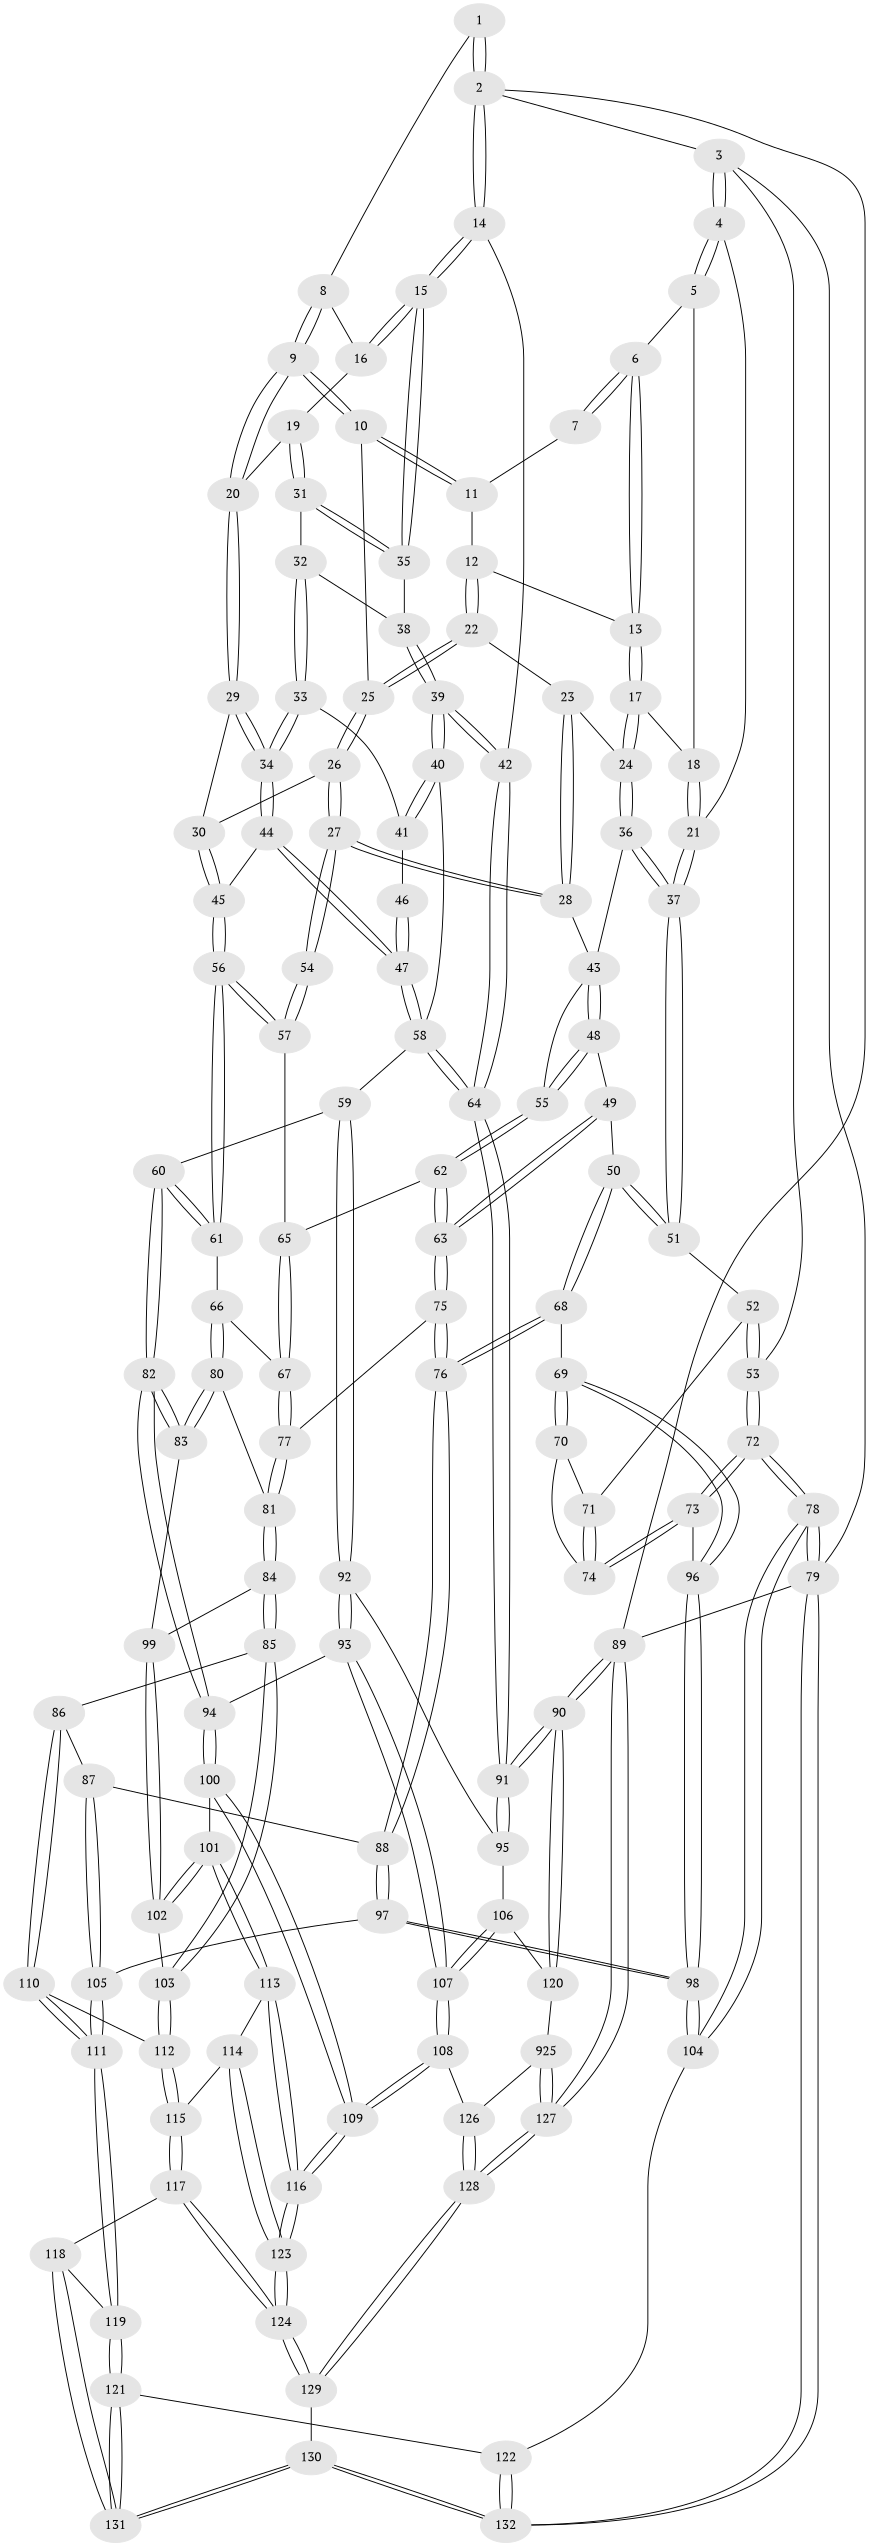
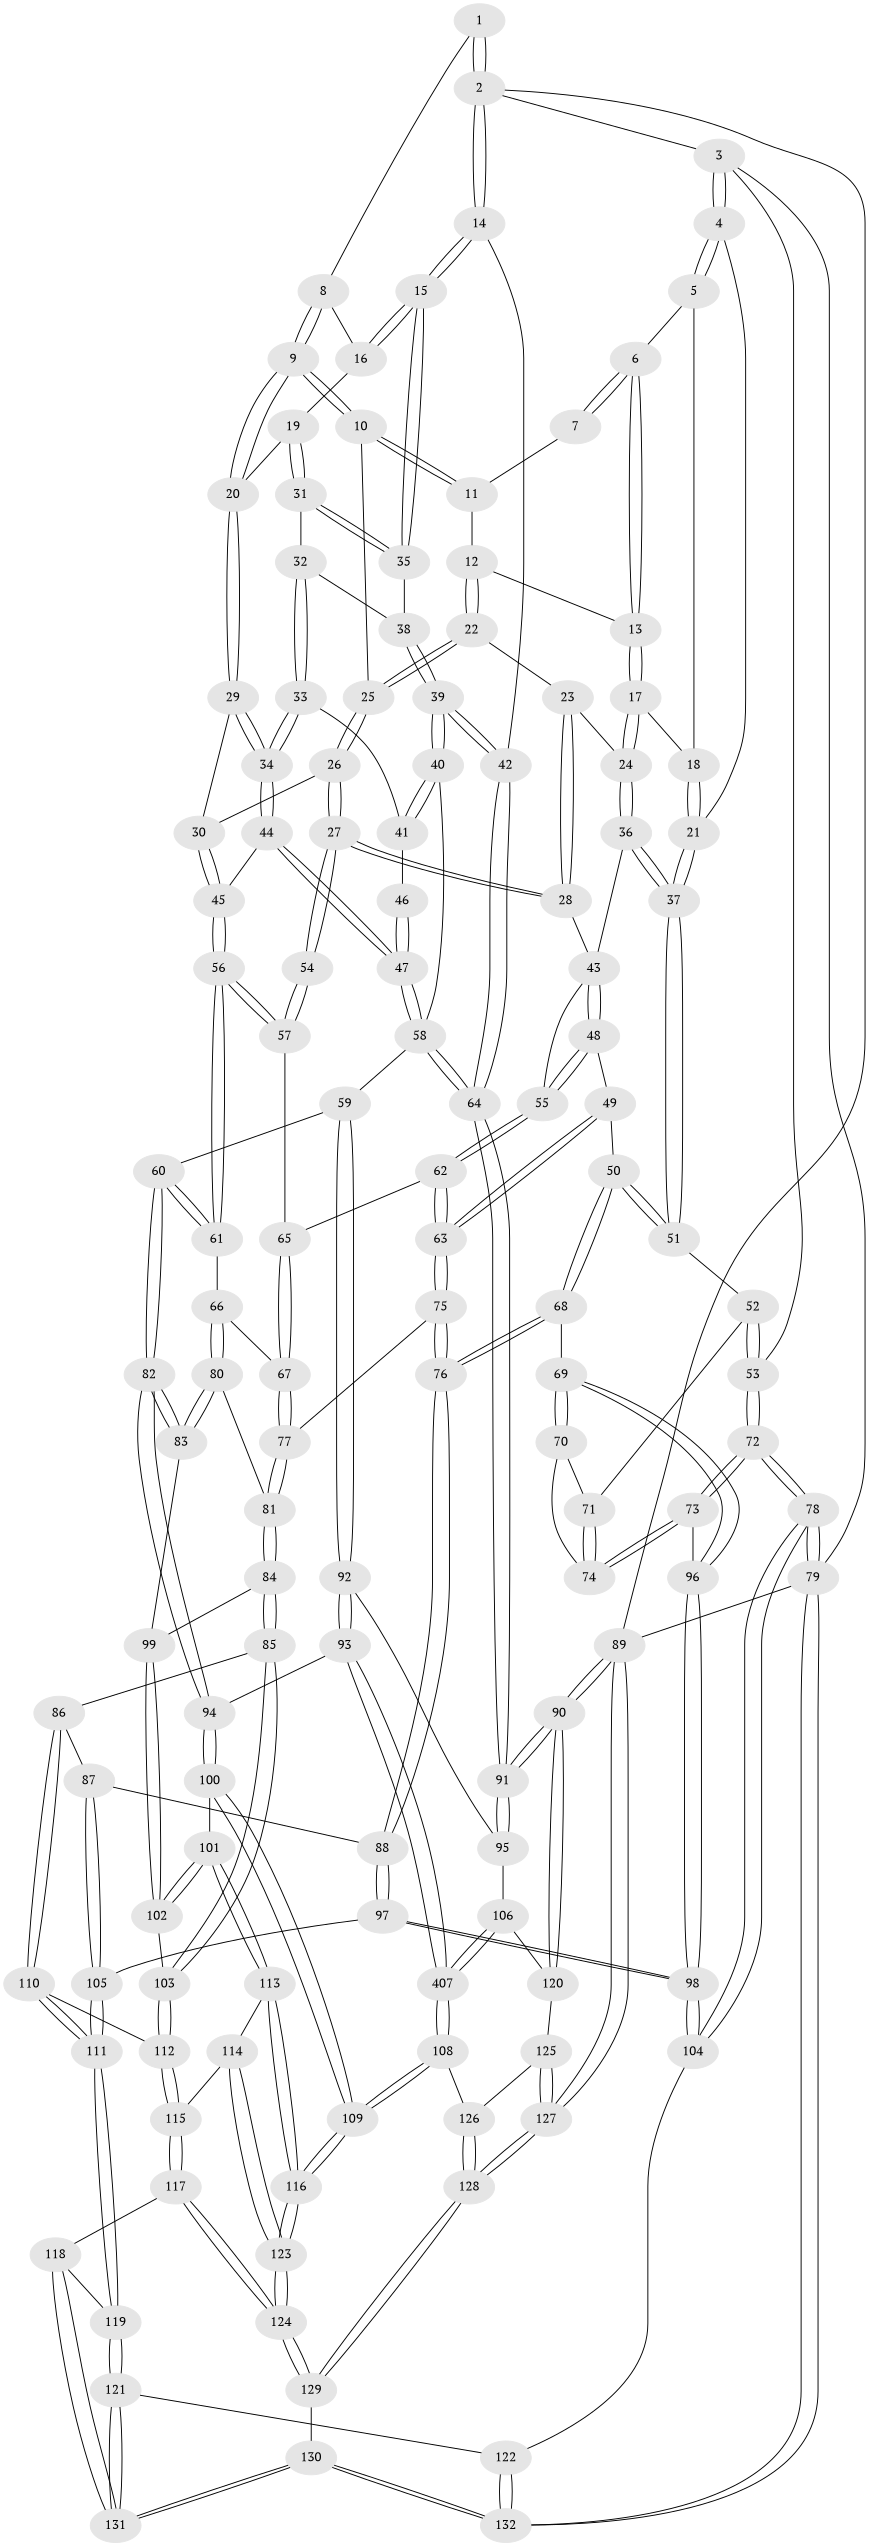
(443, 1984) -> (443, 1984)
(546, 2052) -> (546, 2052)
